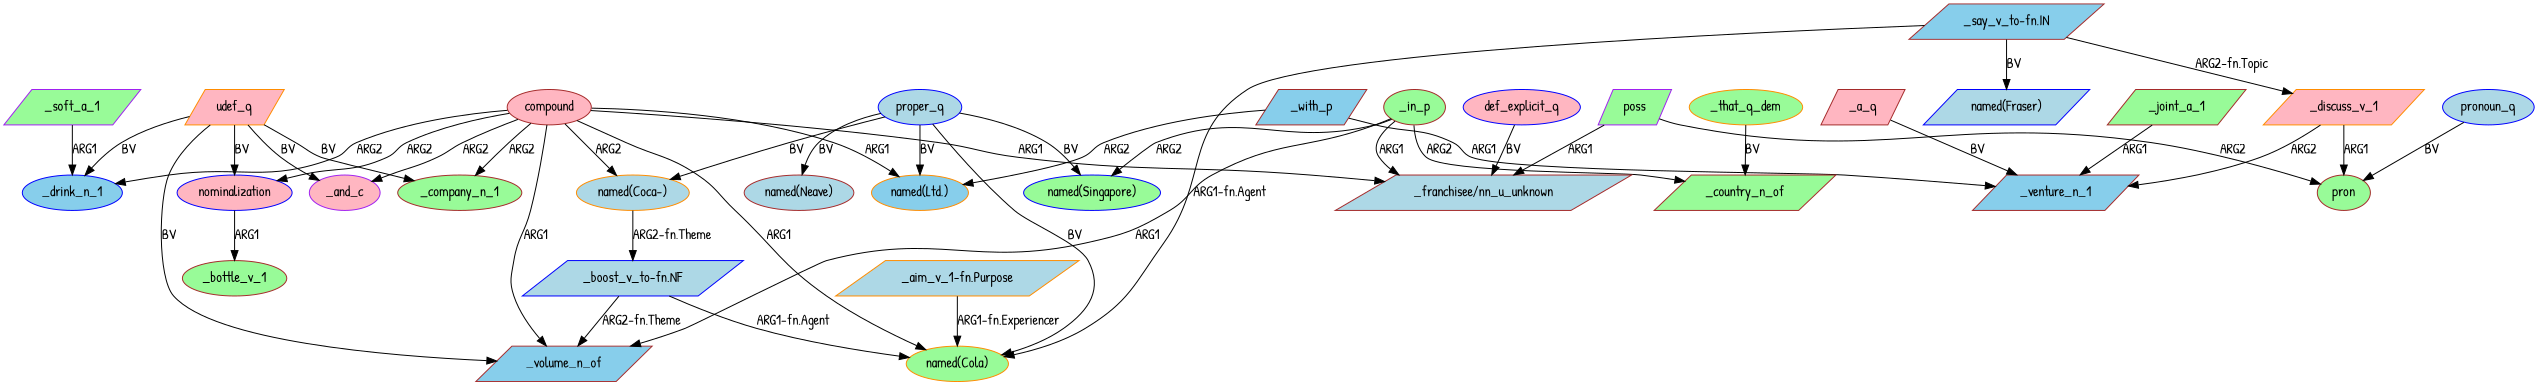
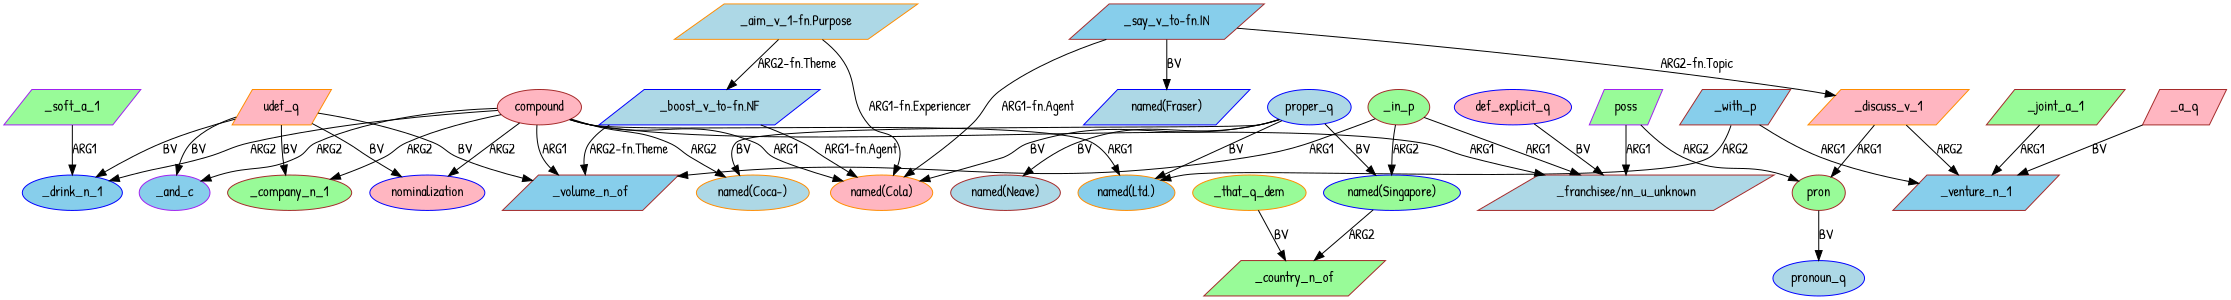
(2418, 149) -> (1819, 231)
(1511, 170) -> (1348, 232)
(345, 193) -> (175, 193)
(633, 231) -> (757, 61)
(235, 278) -> none
(957, 364) -> (882, 193)
